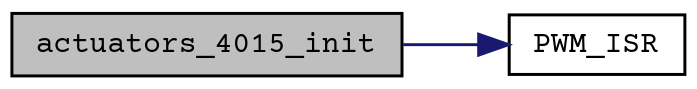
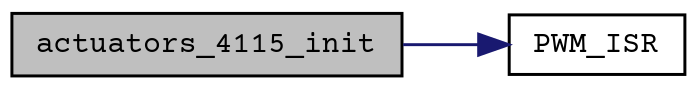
(207, 45) -> (207, 45)
